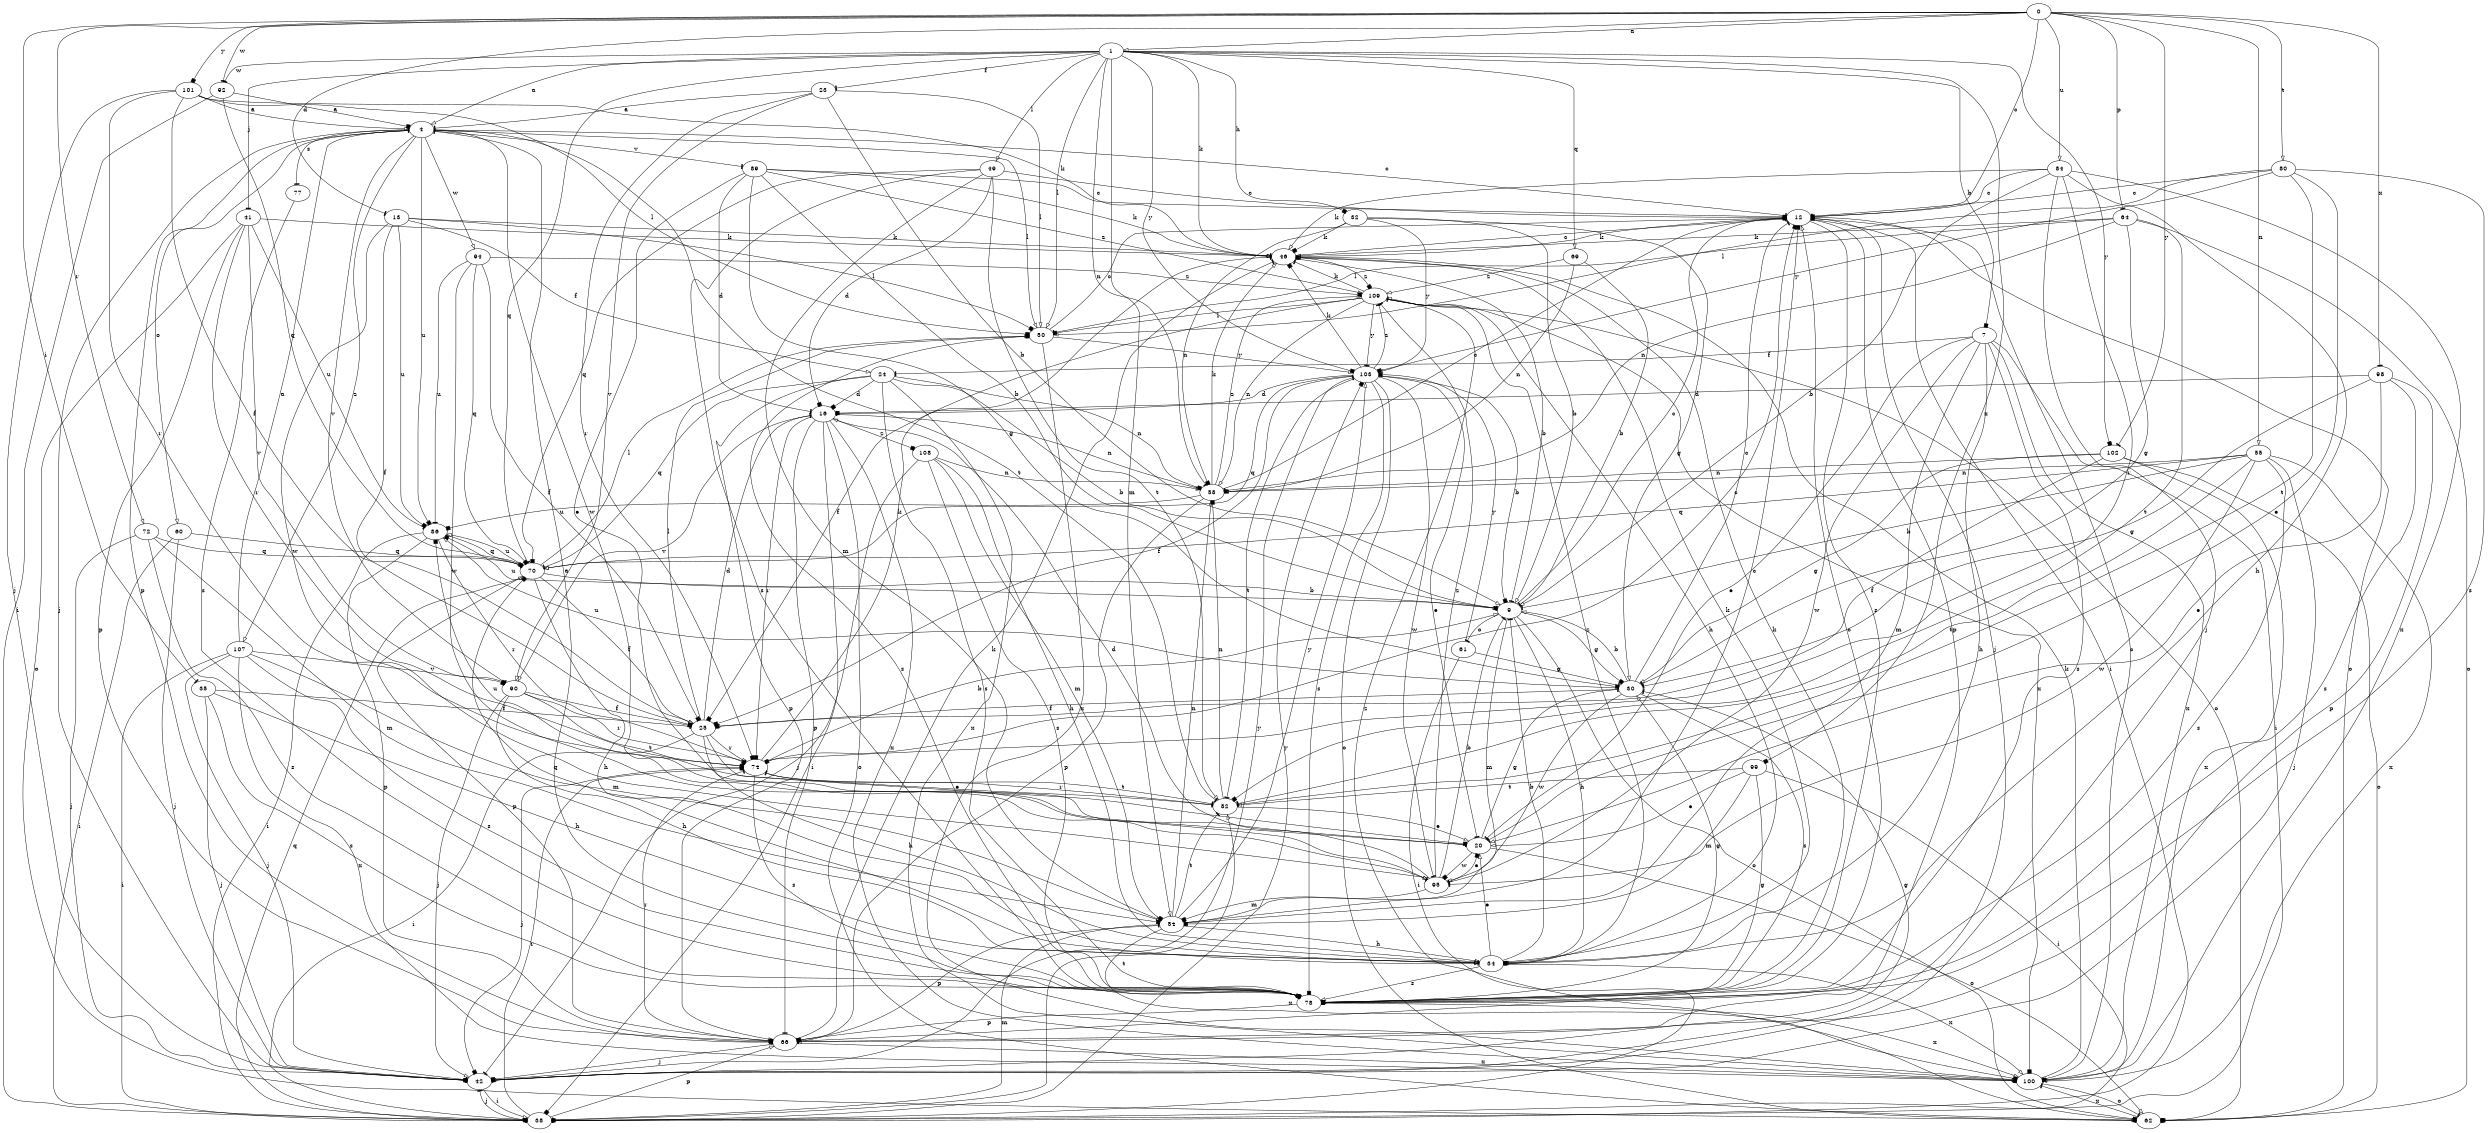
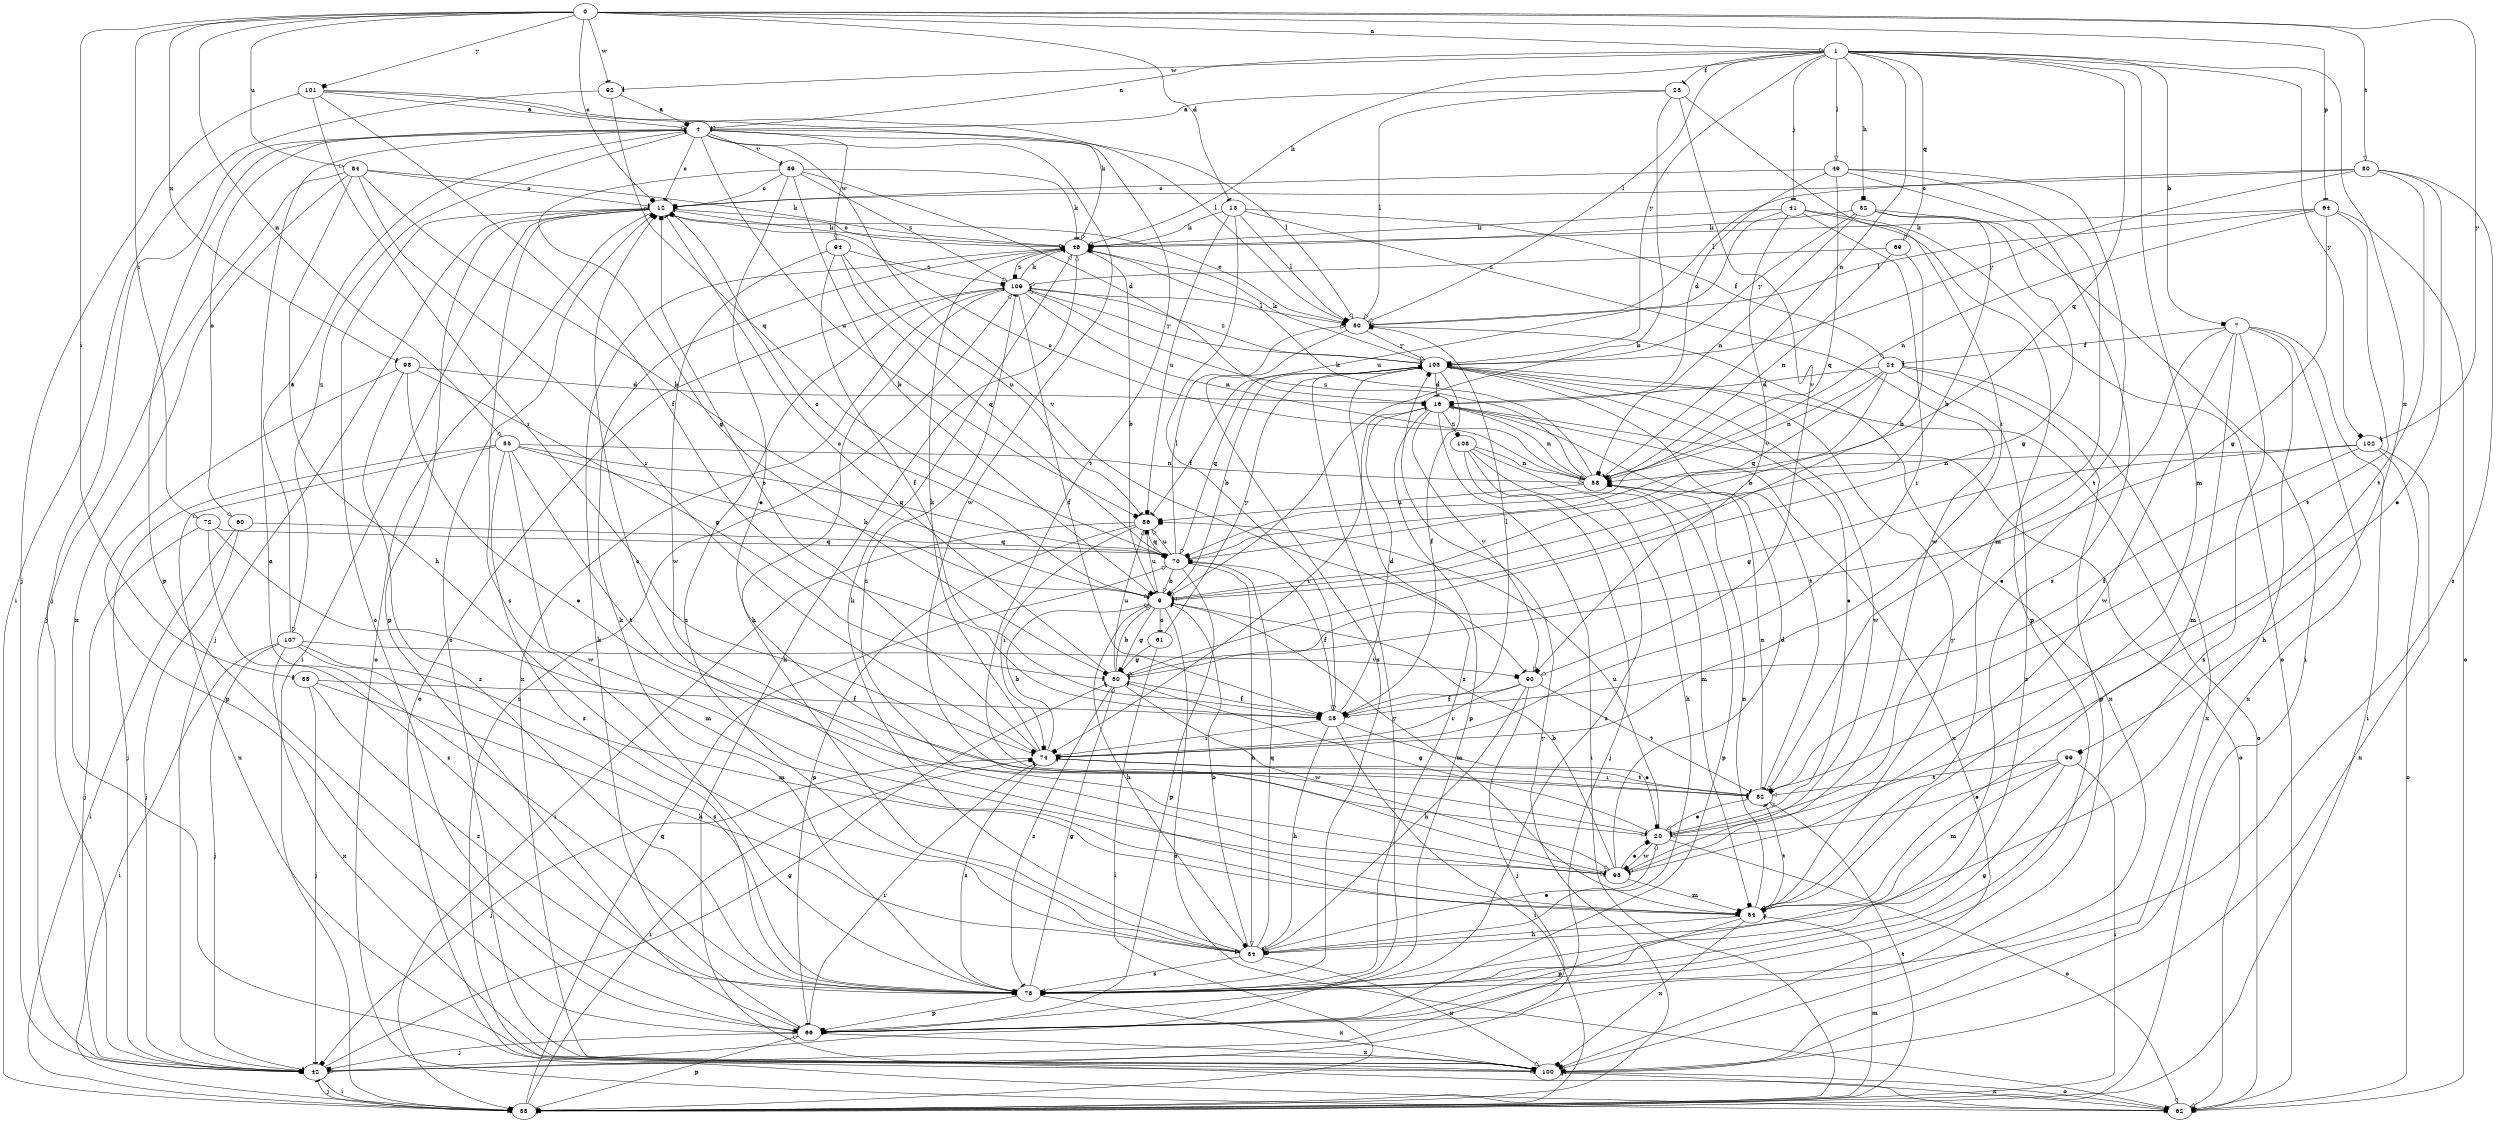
(298, 193) -> none
none -> (2122, 1078)
